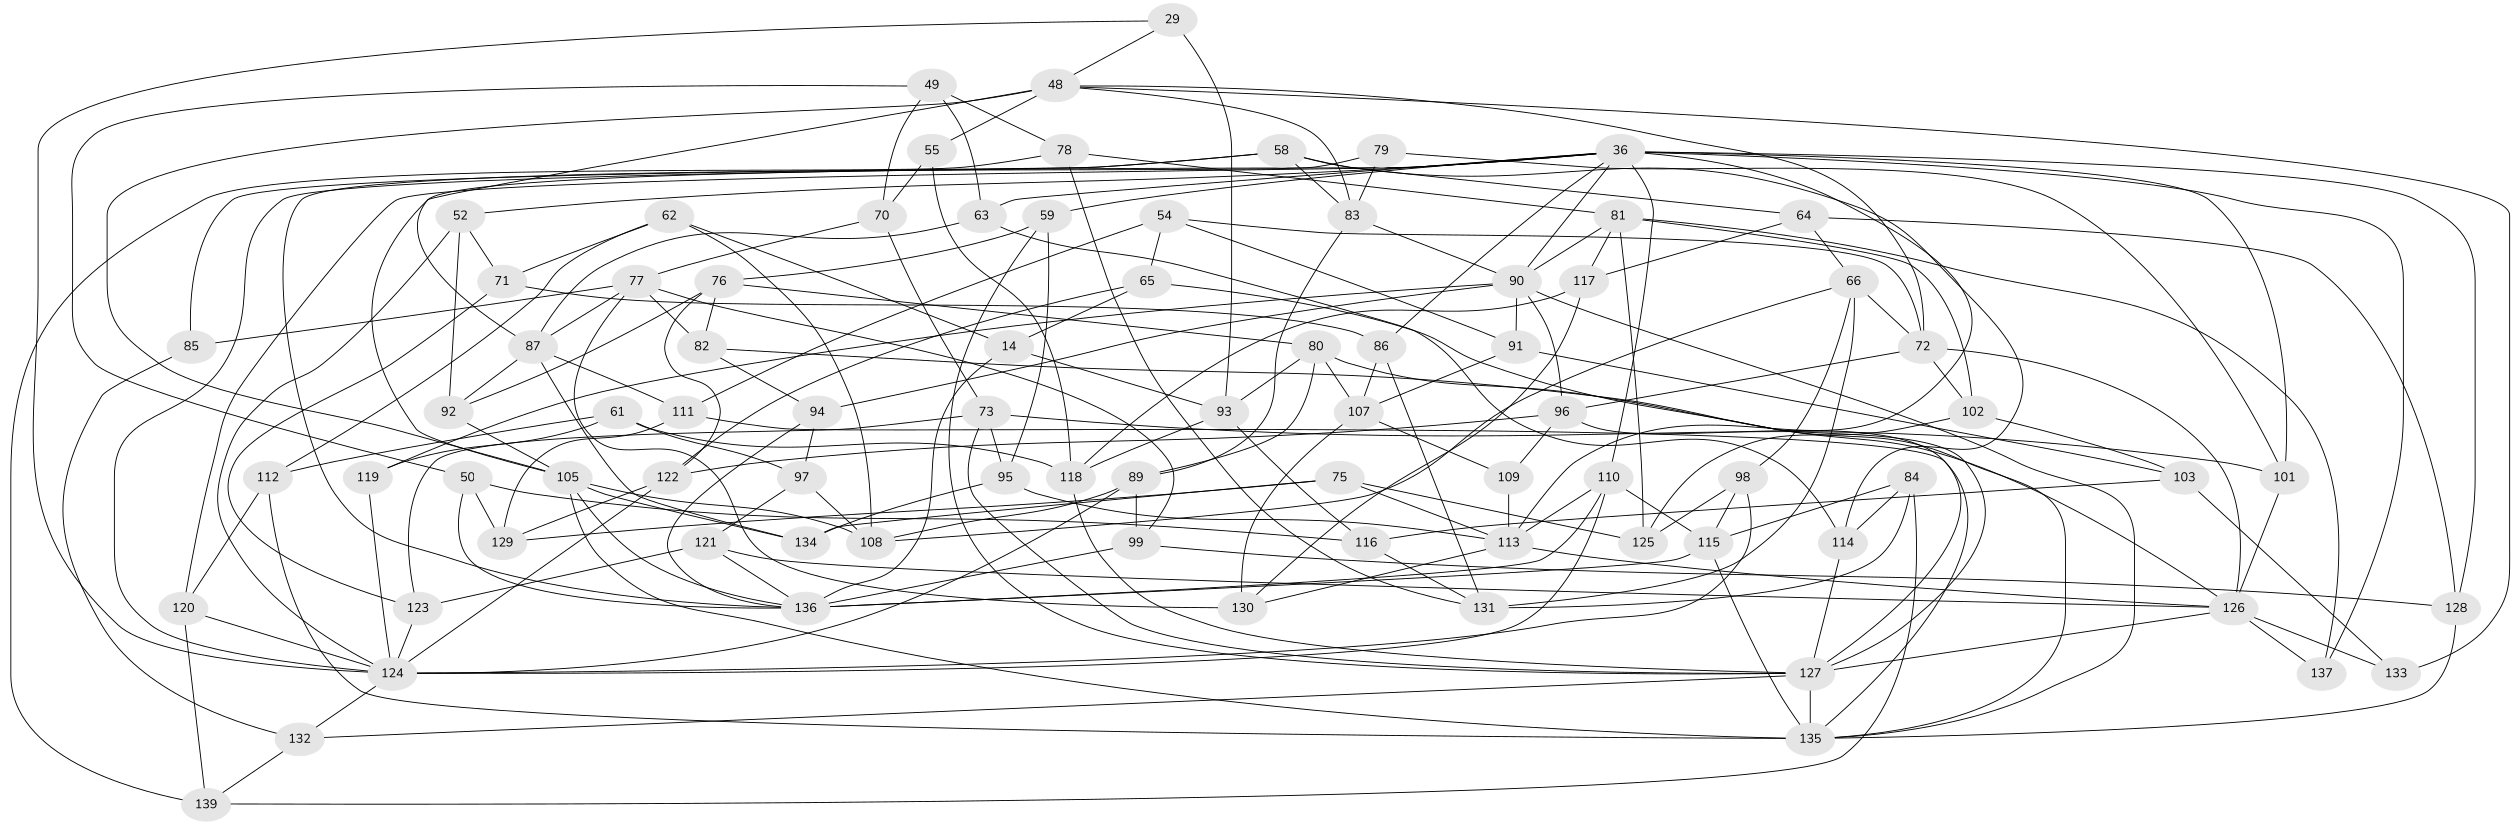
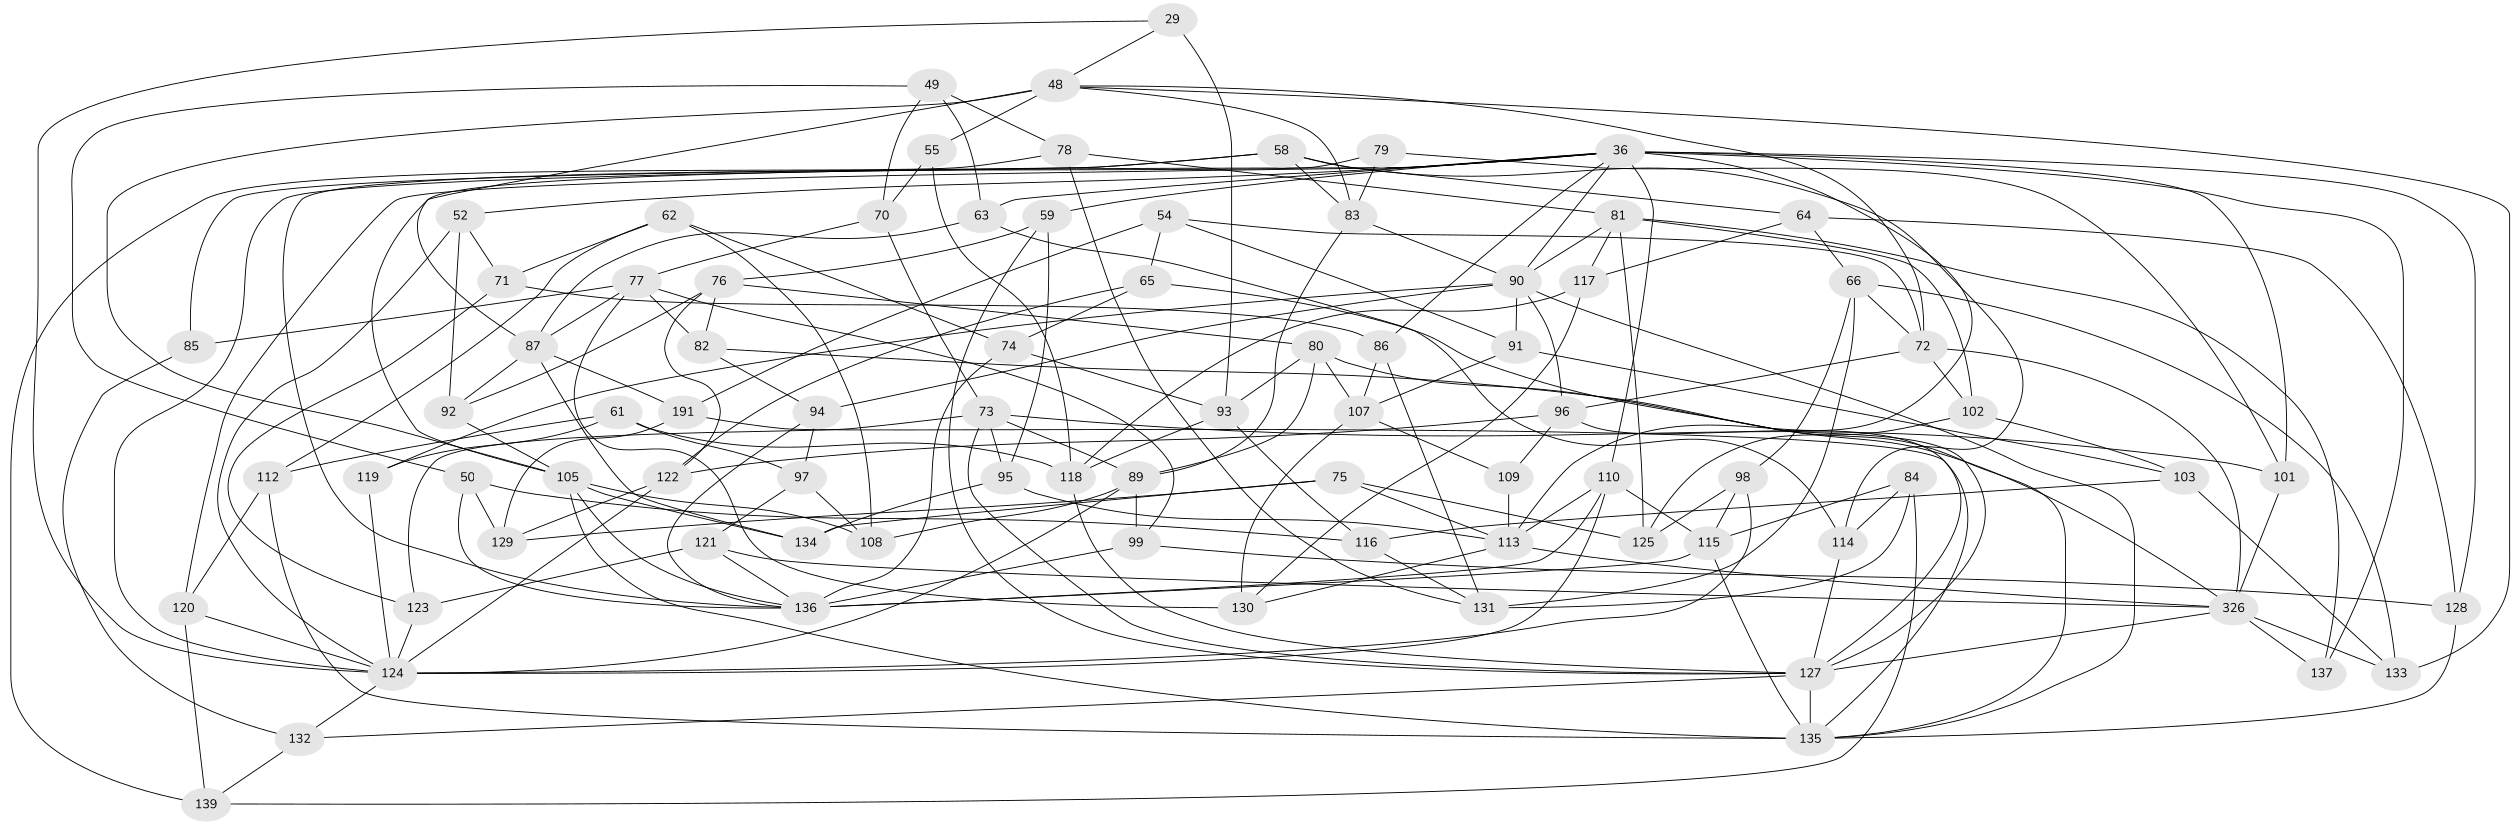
(1009, 347) -> (1009, 347)
(683, 412) -> (683, 412)
none -> (1076, 450)
(1362, 496) -> (2209, 385)
(2234, 609) -> (2234, 609)
